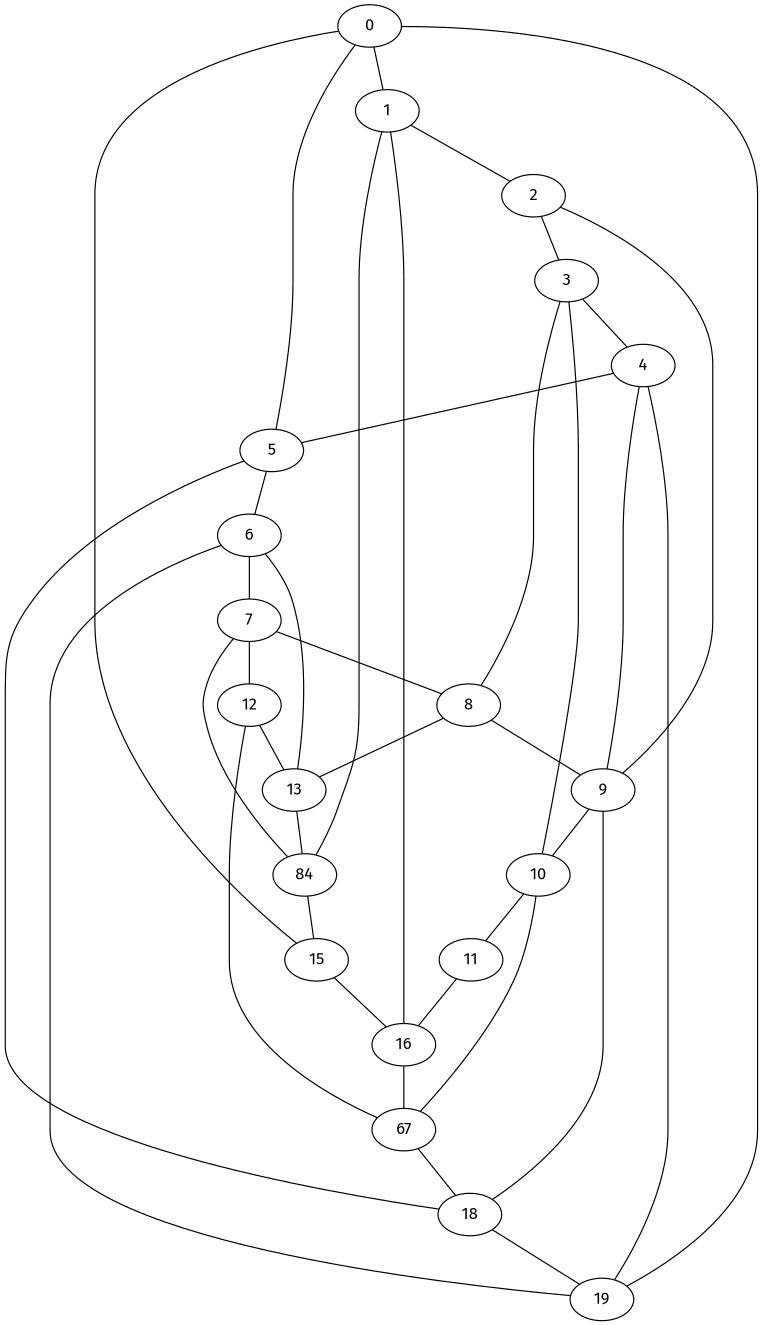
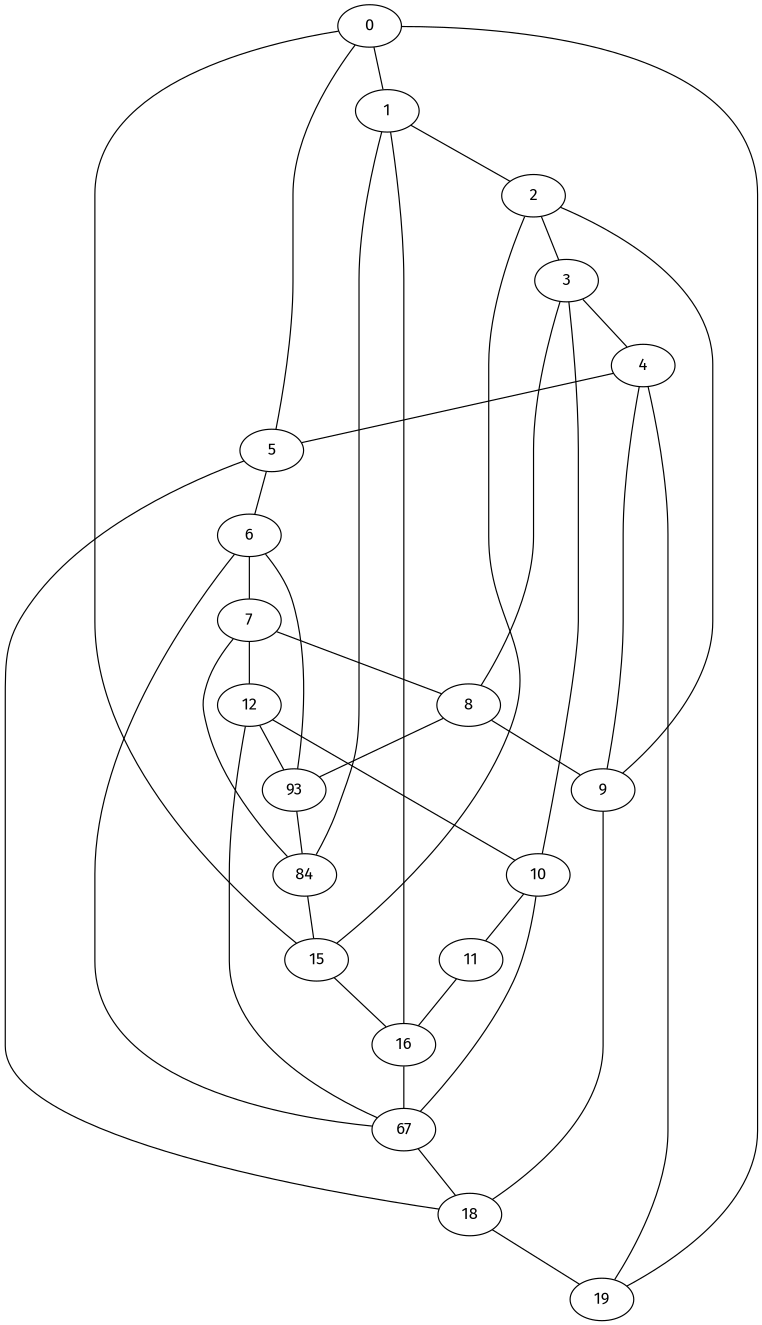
none -> (503, 610)
(294, 790) -> (294, 790)
(571, 833) -> (394, 790)
(50, 1077) -> (95, 915)
